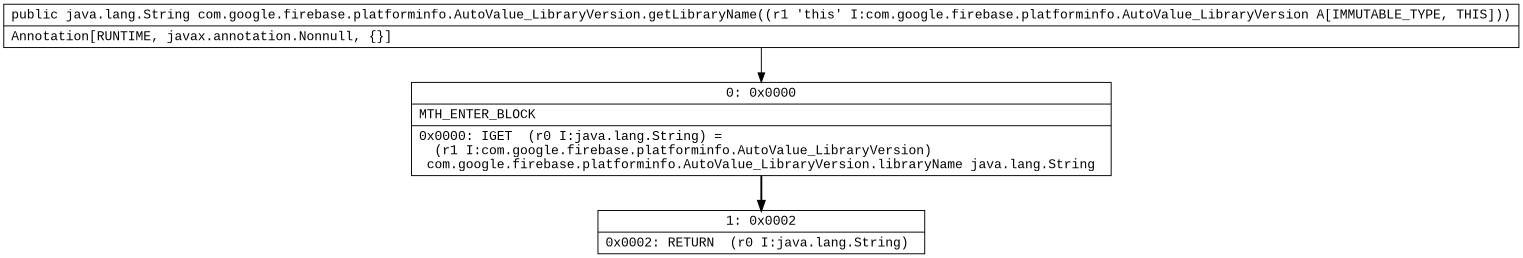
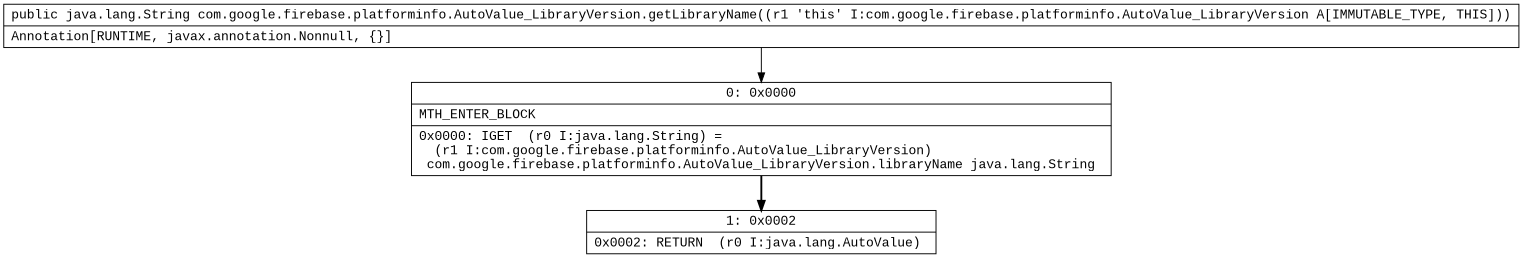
(761, 242) -> (761, 242)
